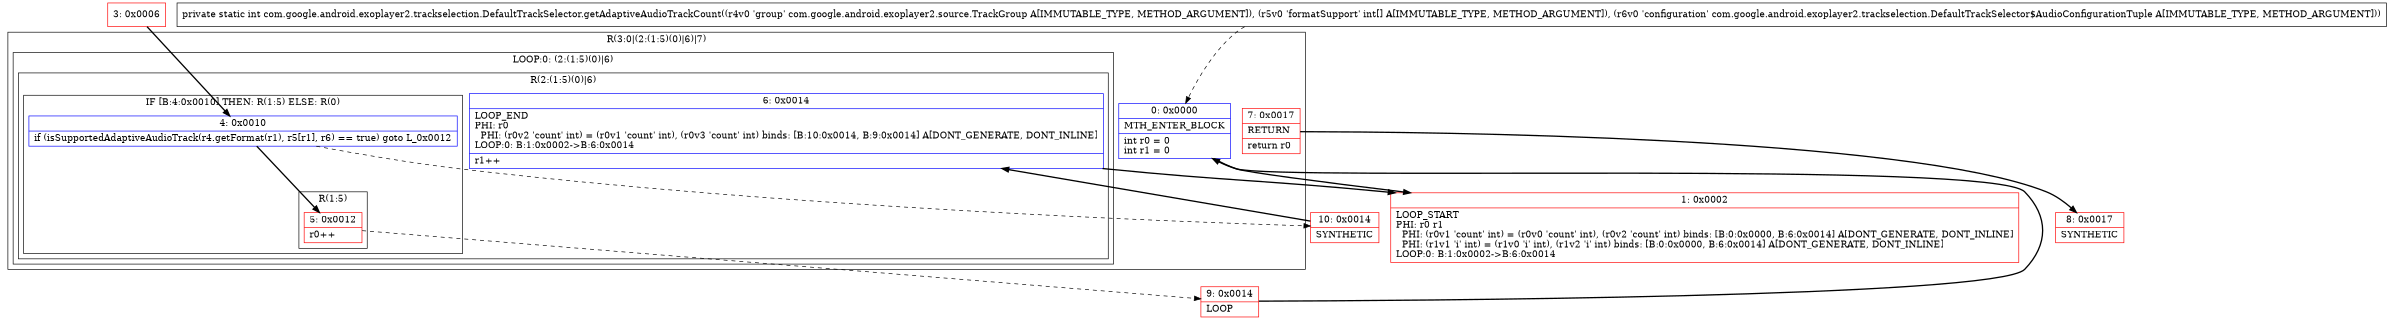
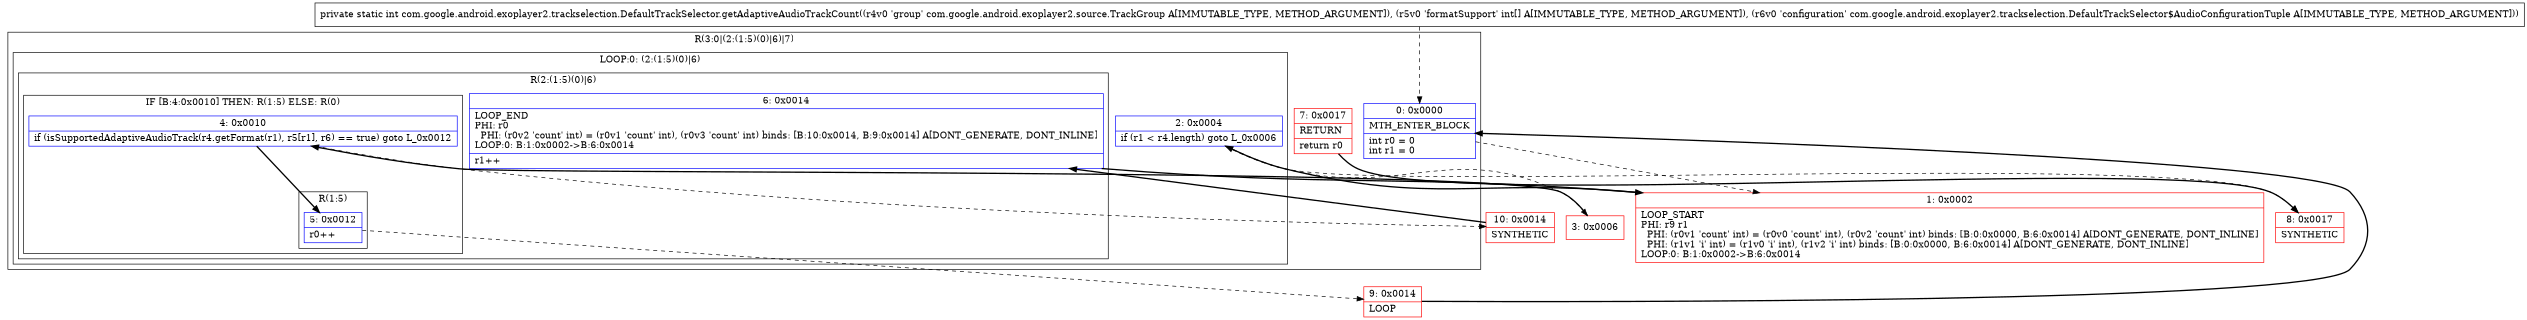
none -> (1199, 131)
(1312, 181) -> (1614, 167)
(1421, 225) -> (1666, 225)
(333, 228) -> (333, 228)
